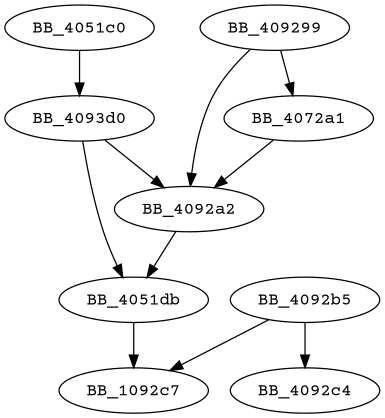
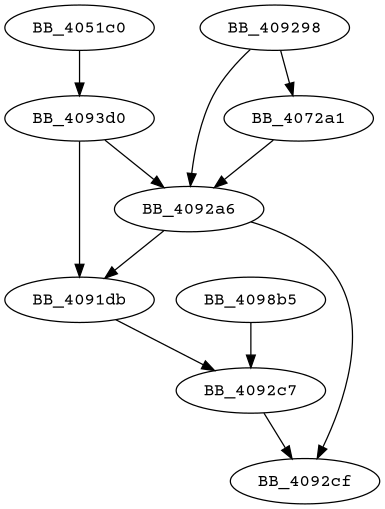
(275, 28) -> (275, 28)
(189, 209) -> (189, 209)
(134, 300) -> (80, 300)
(305, 300) -> (251, 300)
(134, 391) -> (251, 391)
(305, 391) -> none
none -> (305, 481)
